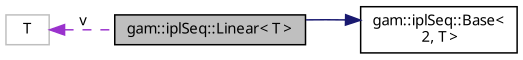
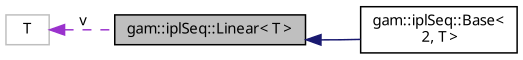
(326, 20) -> (341, 40)
